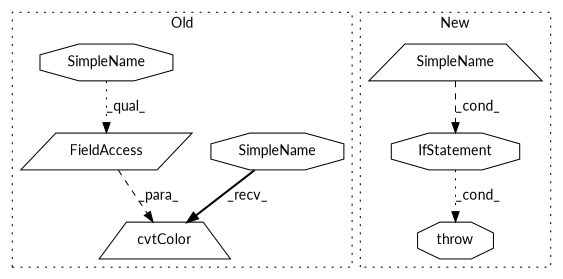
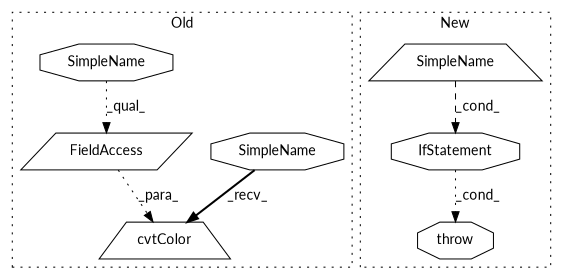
(133, 192) -> (133, 192)
